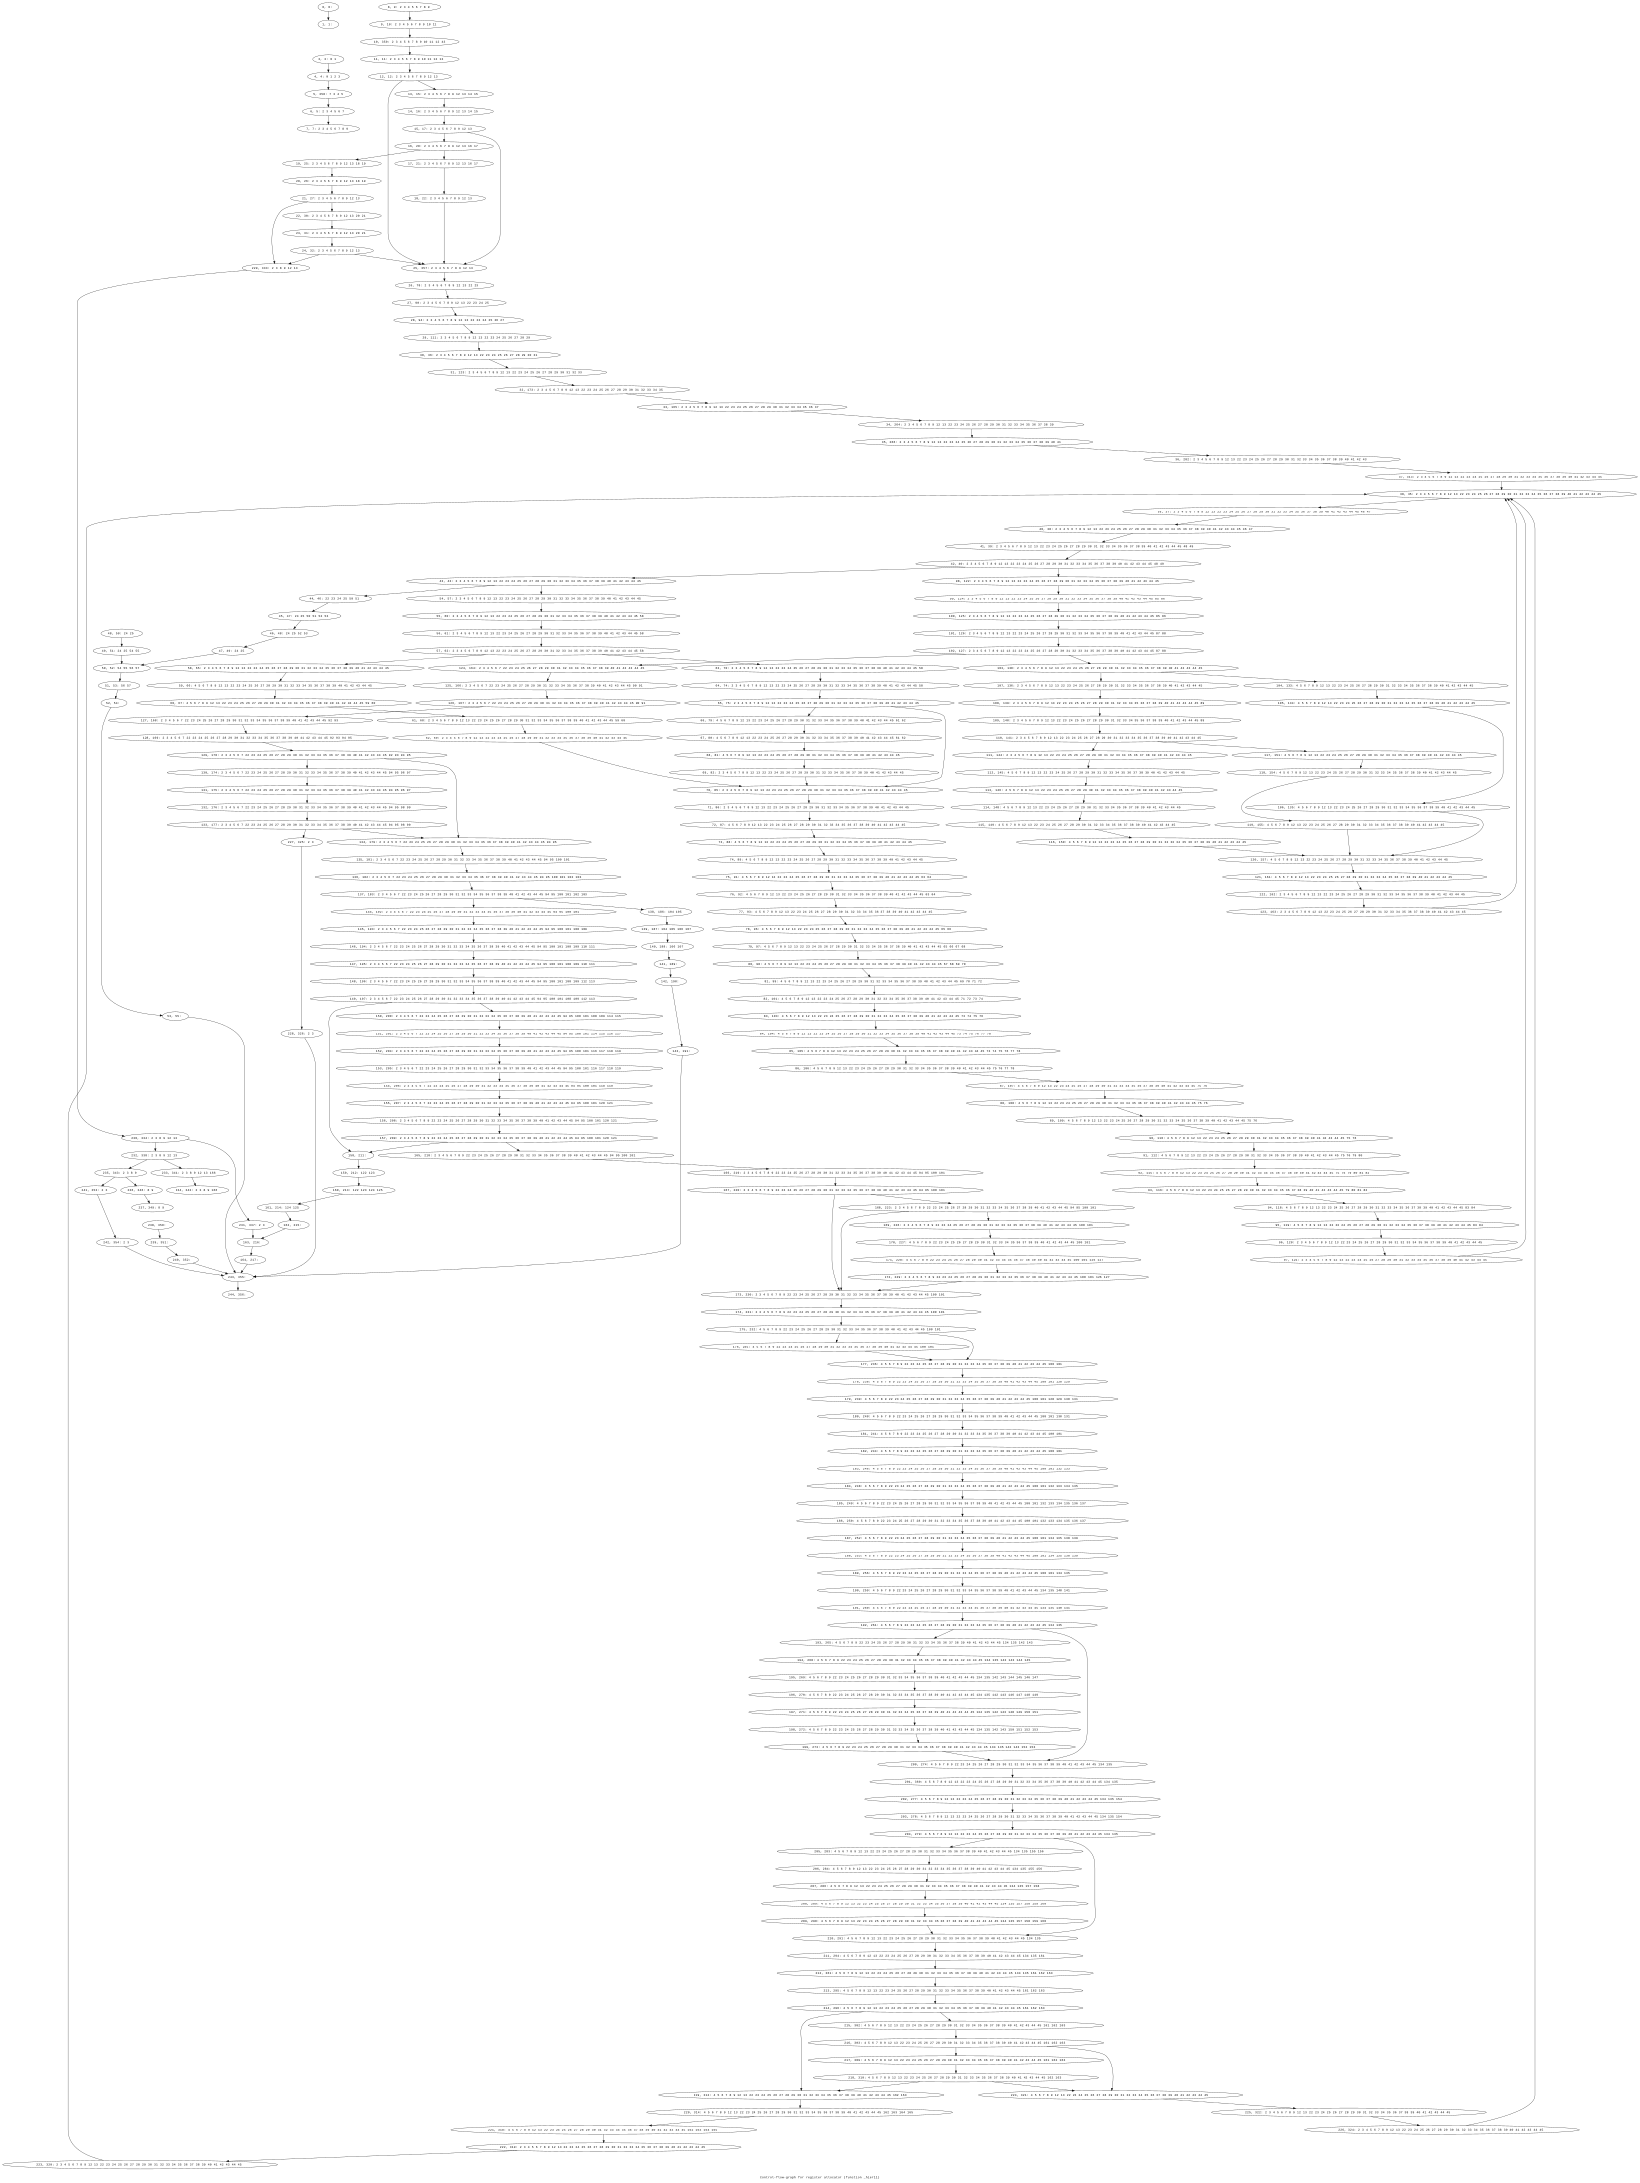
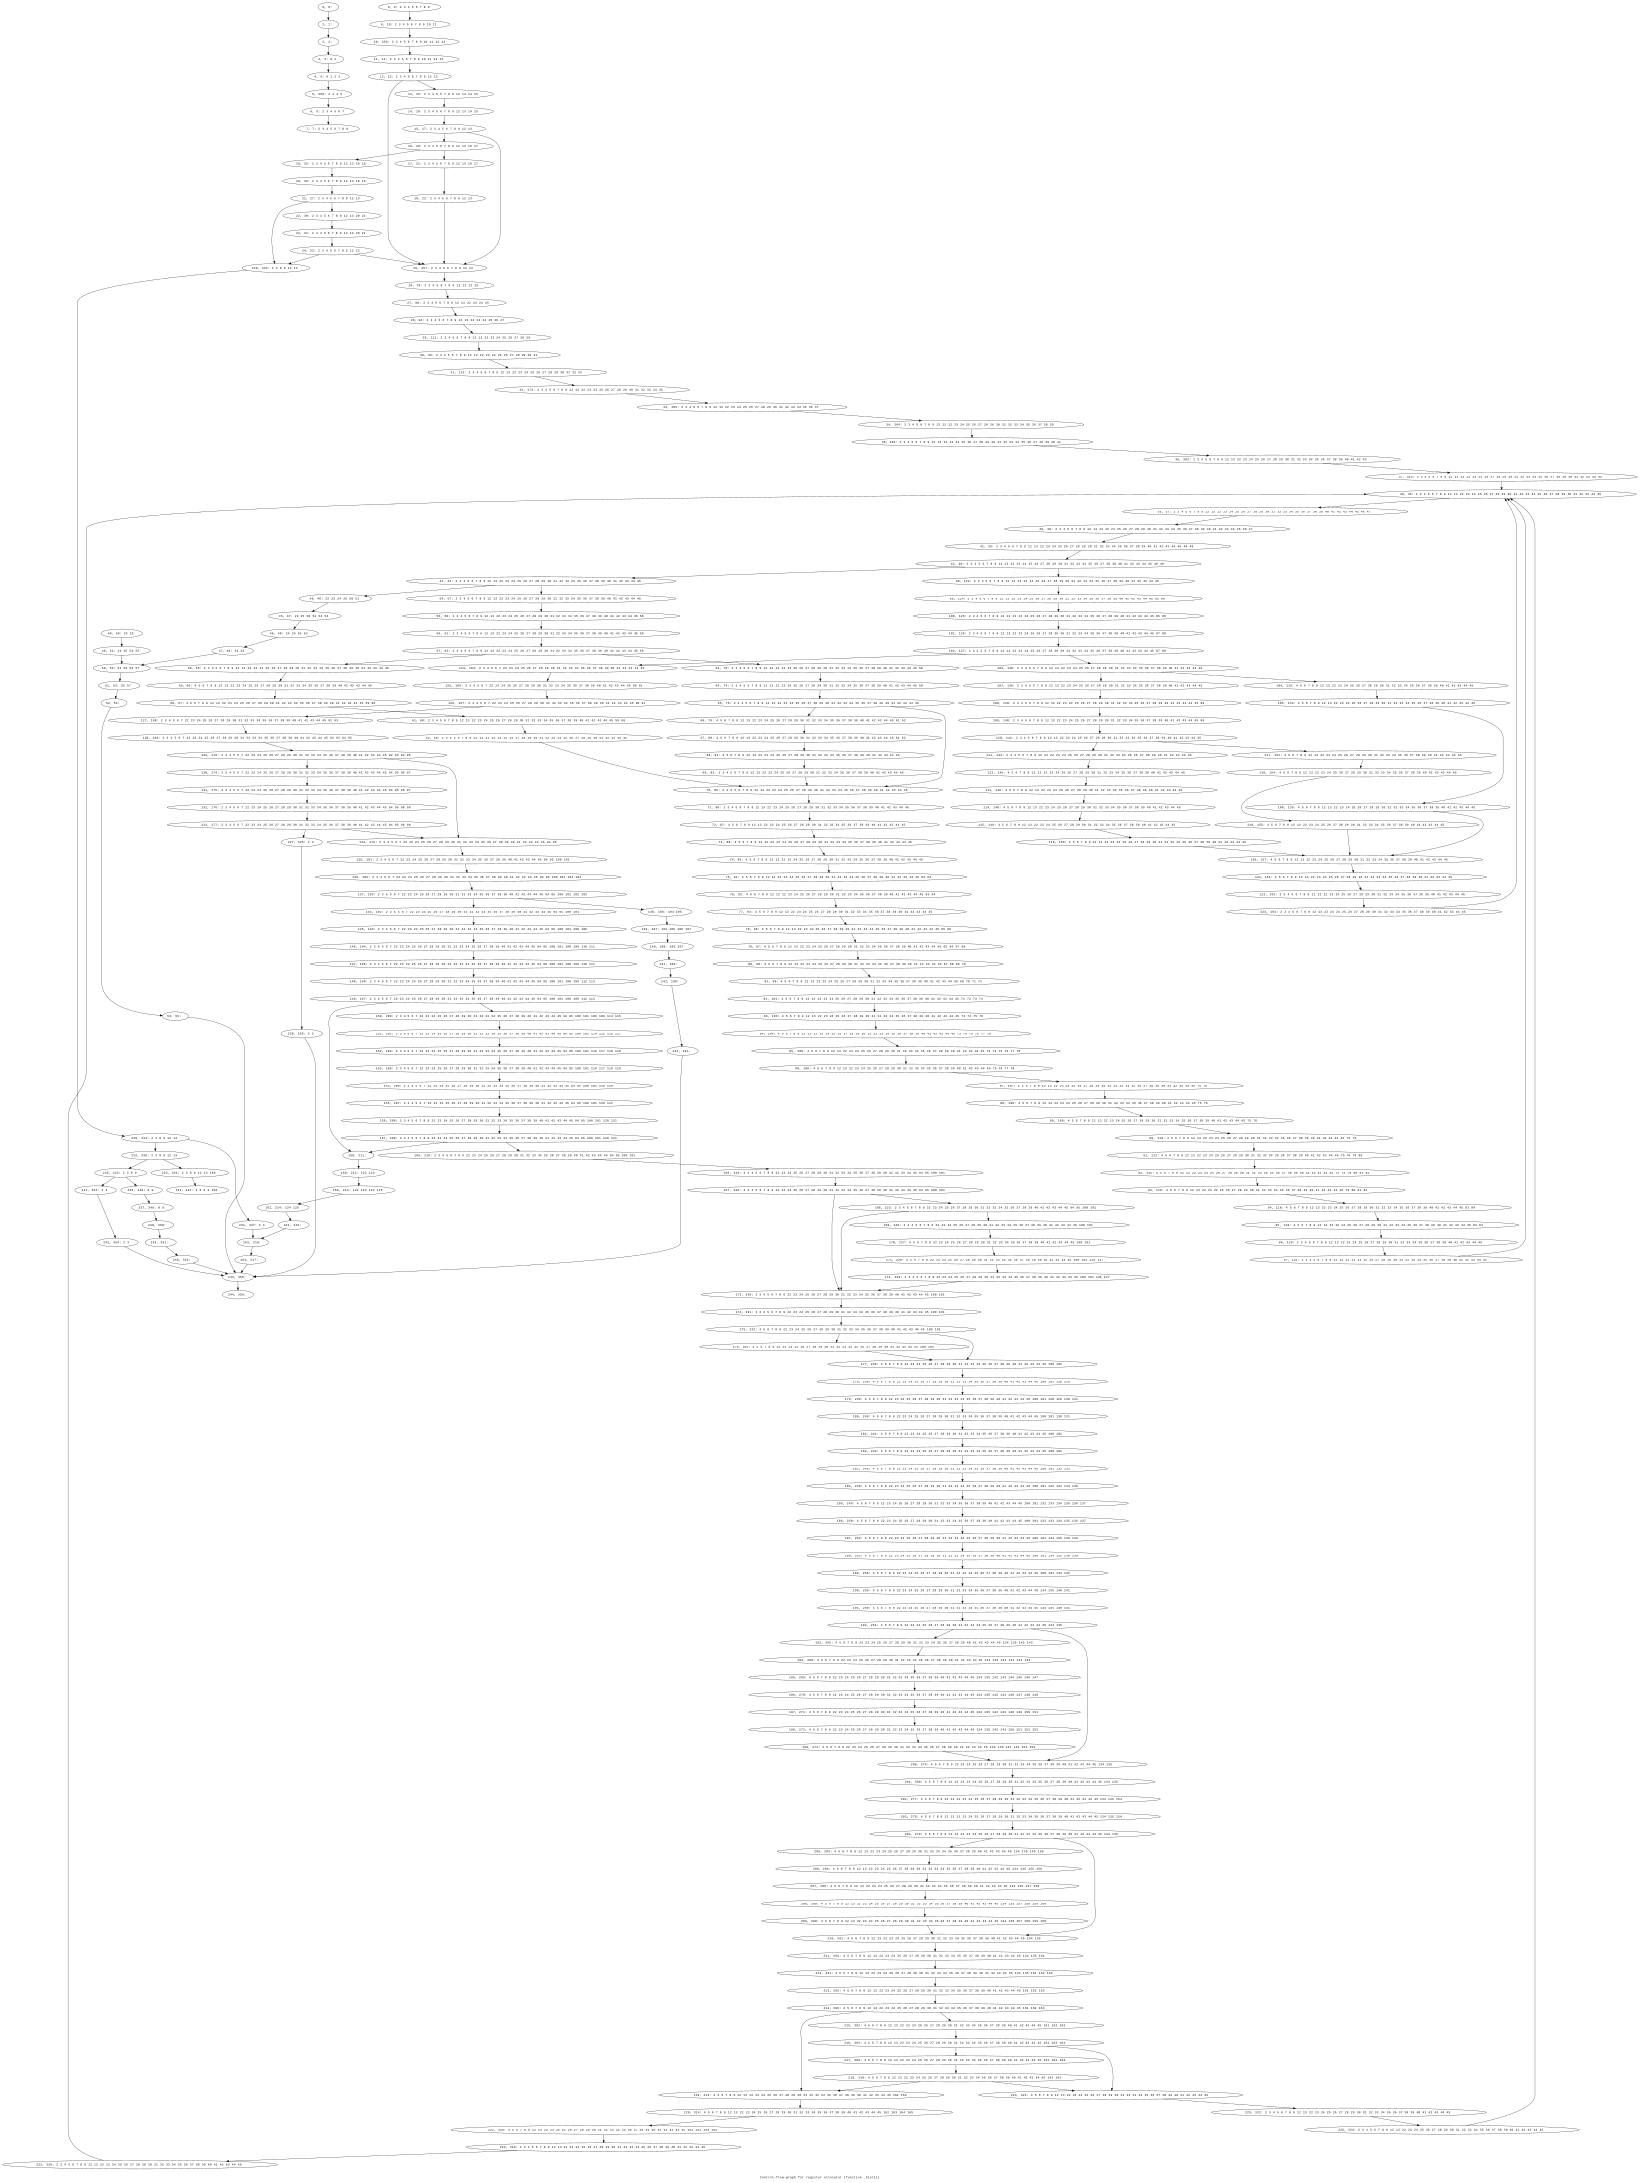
none -> (328, 42)
(328, 94) -> (328, 94)
none -> (155, 1215)
